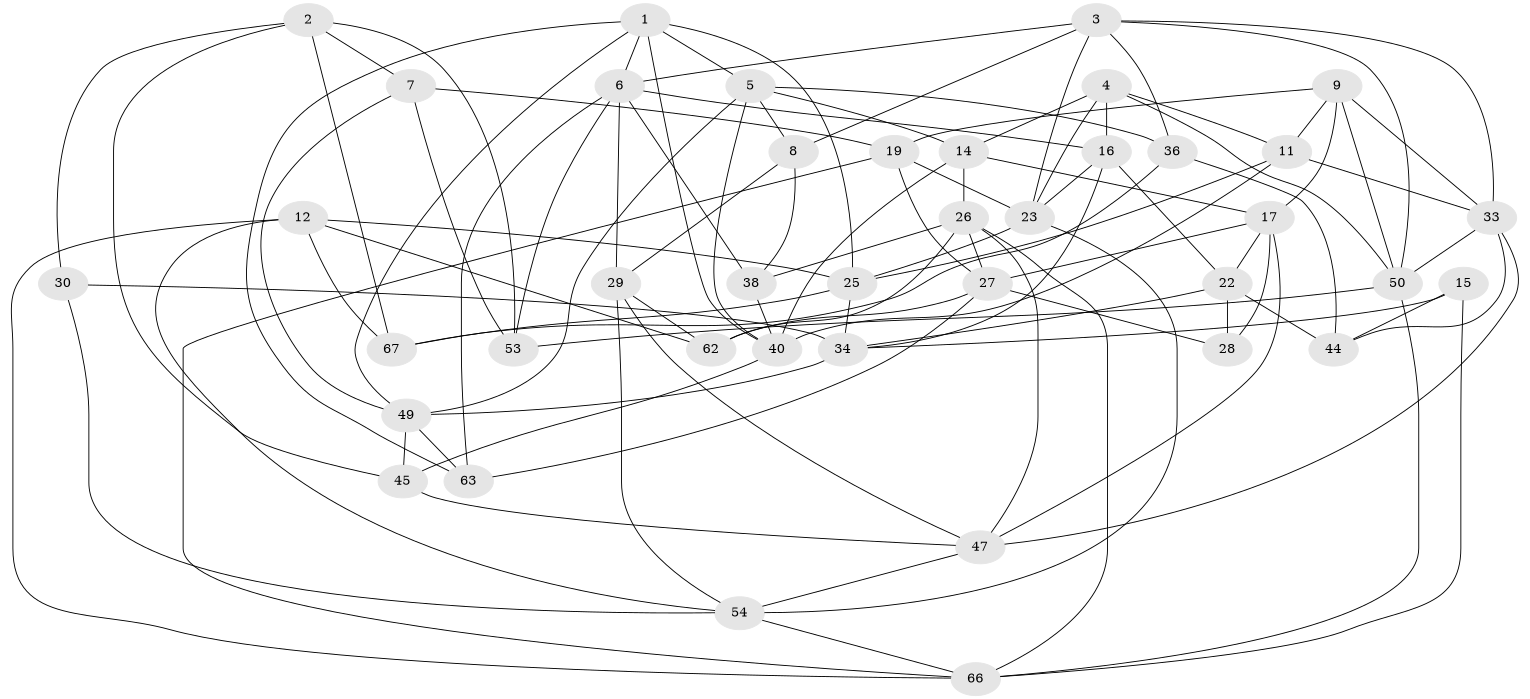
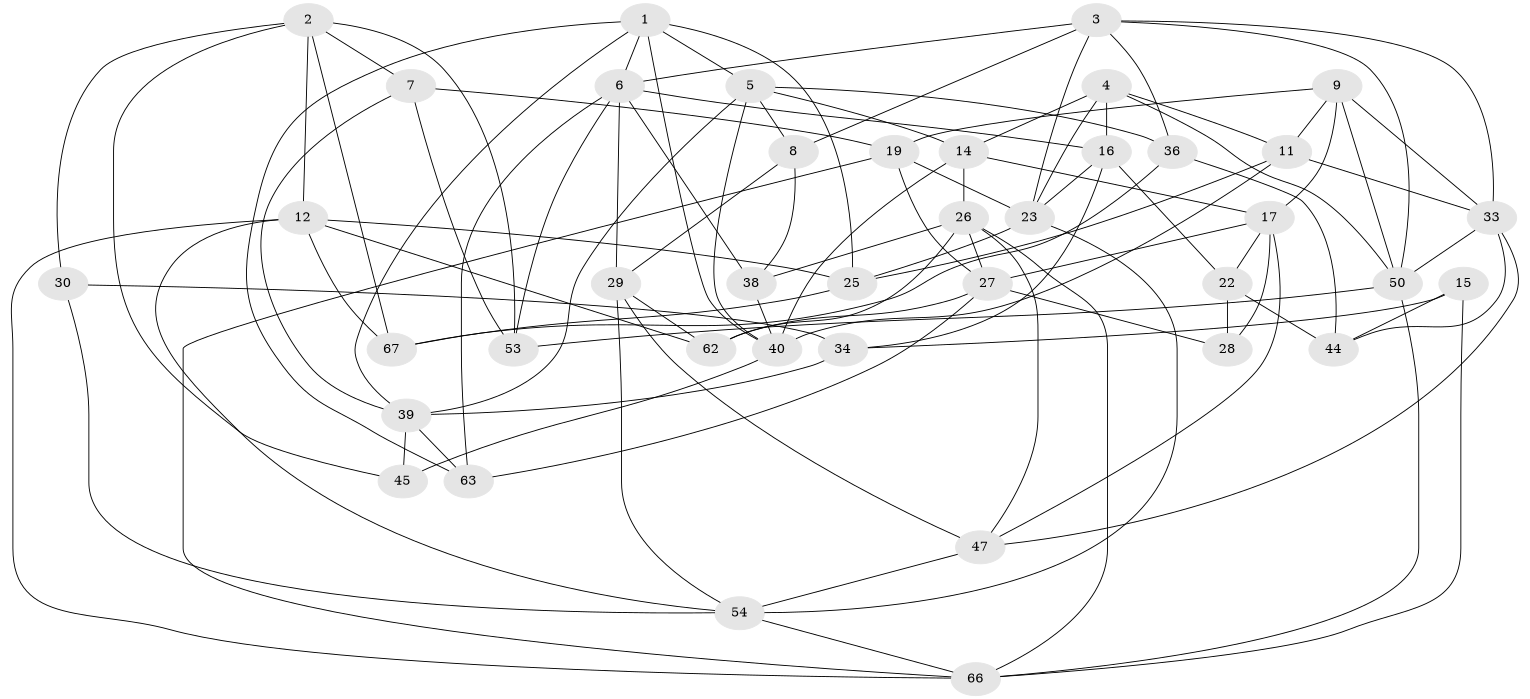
none -> (306, 119)
(848, 317) -> none
(1028, 322) -> none
(406, 416) -> (406, 416)
(687, 529) -> none
